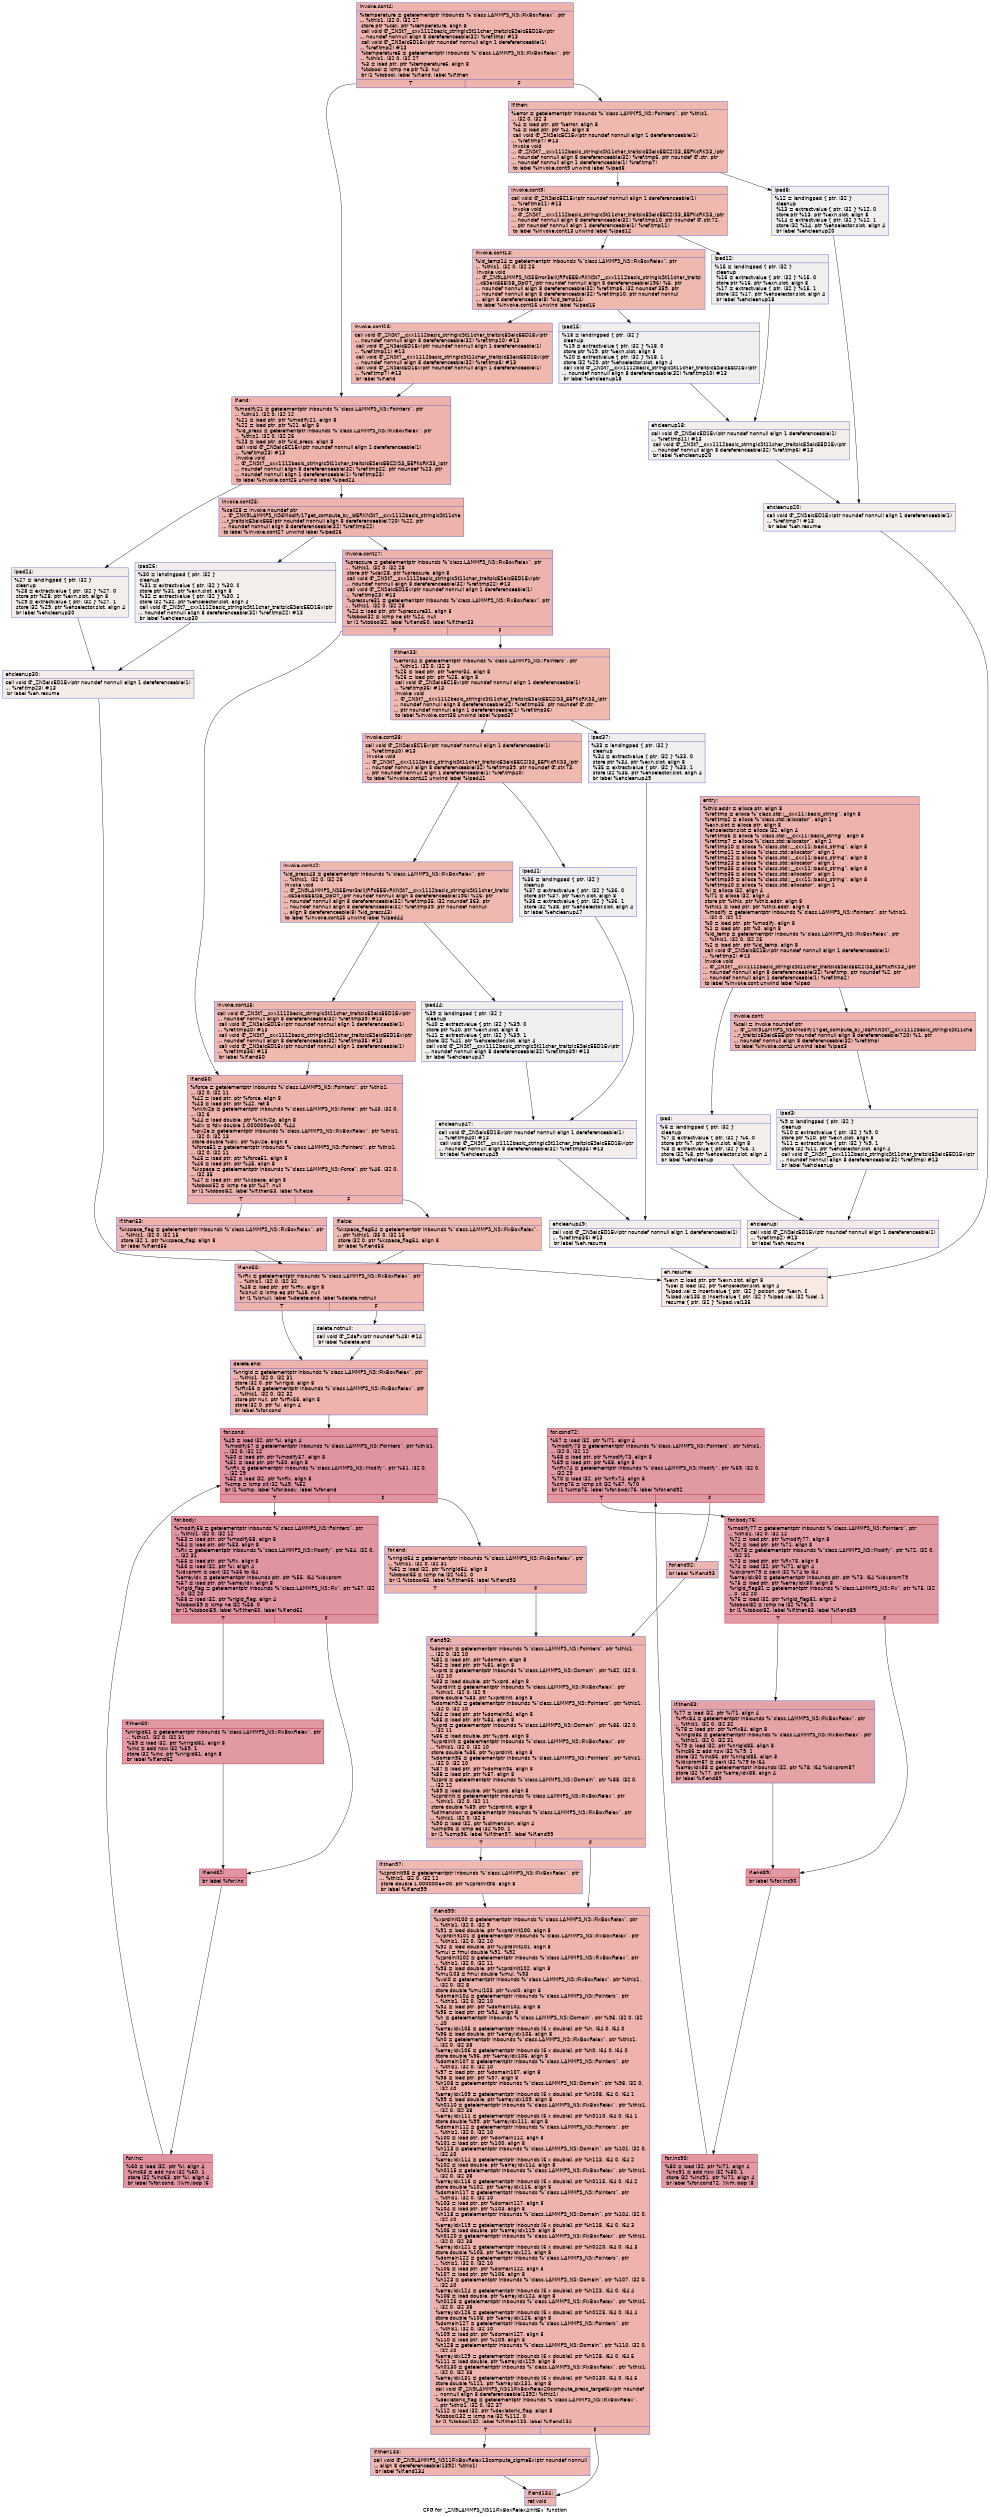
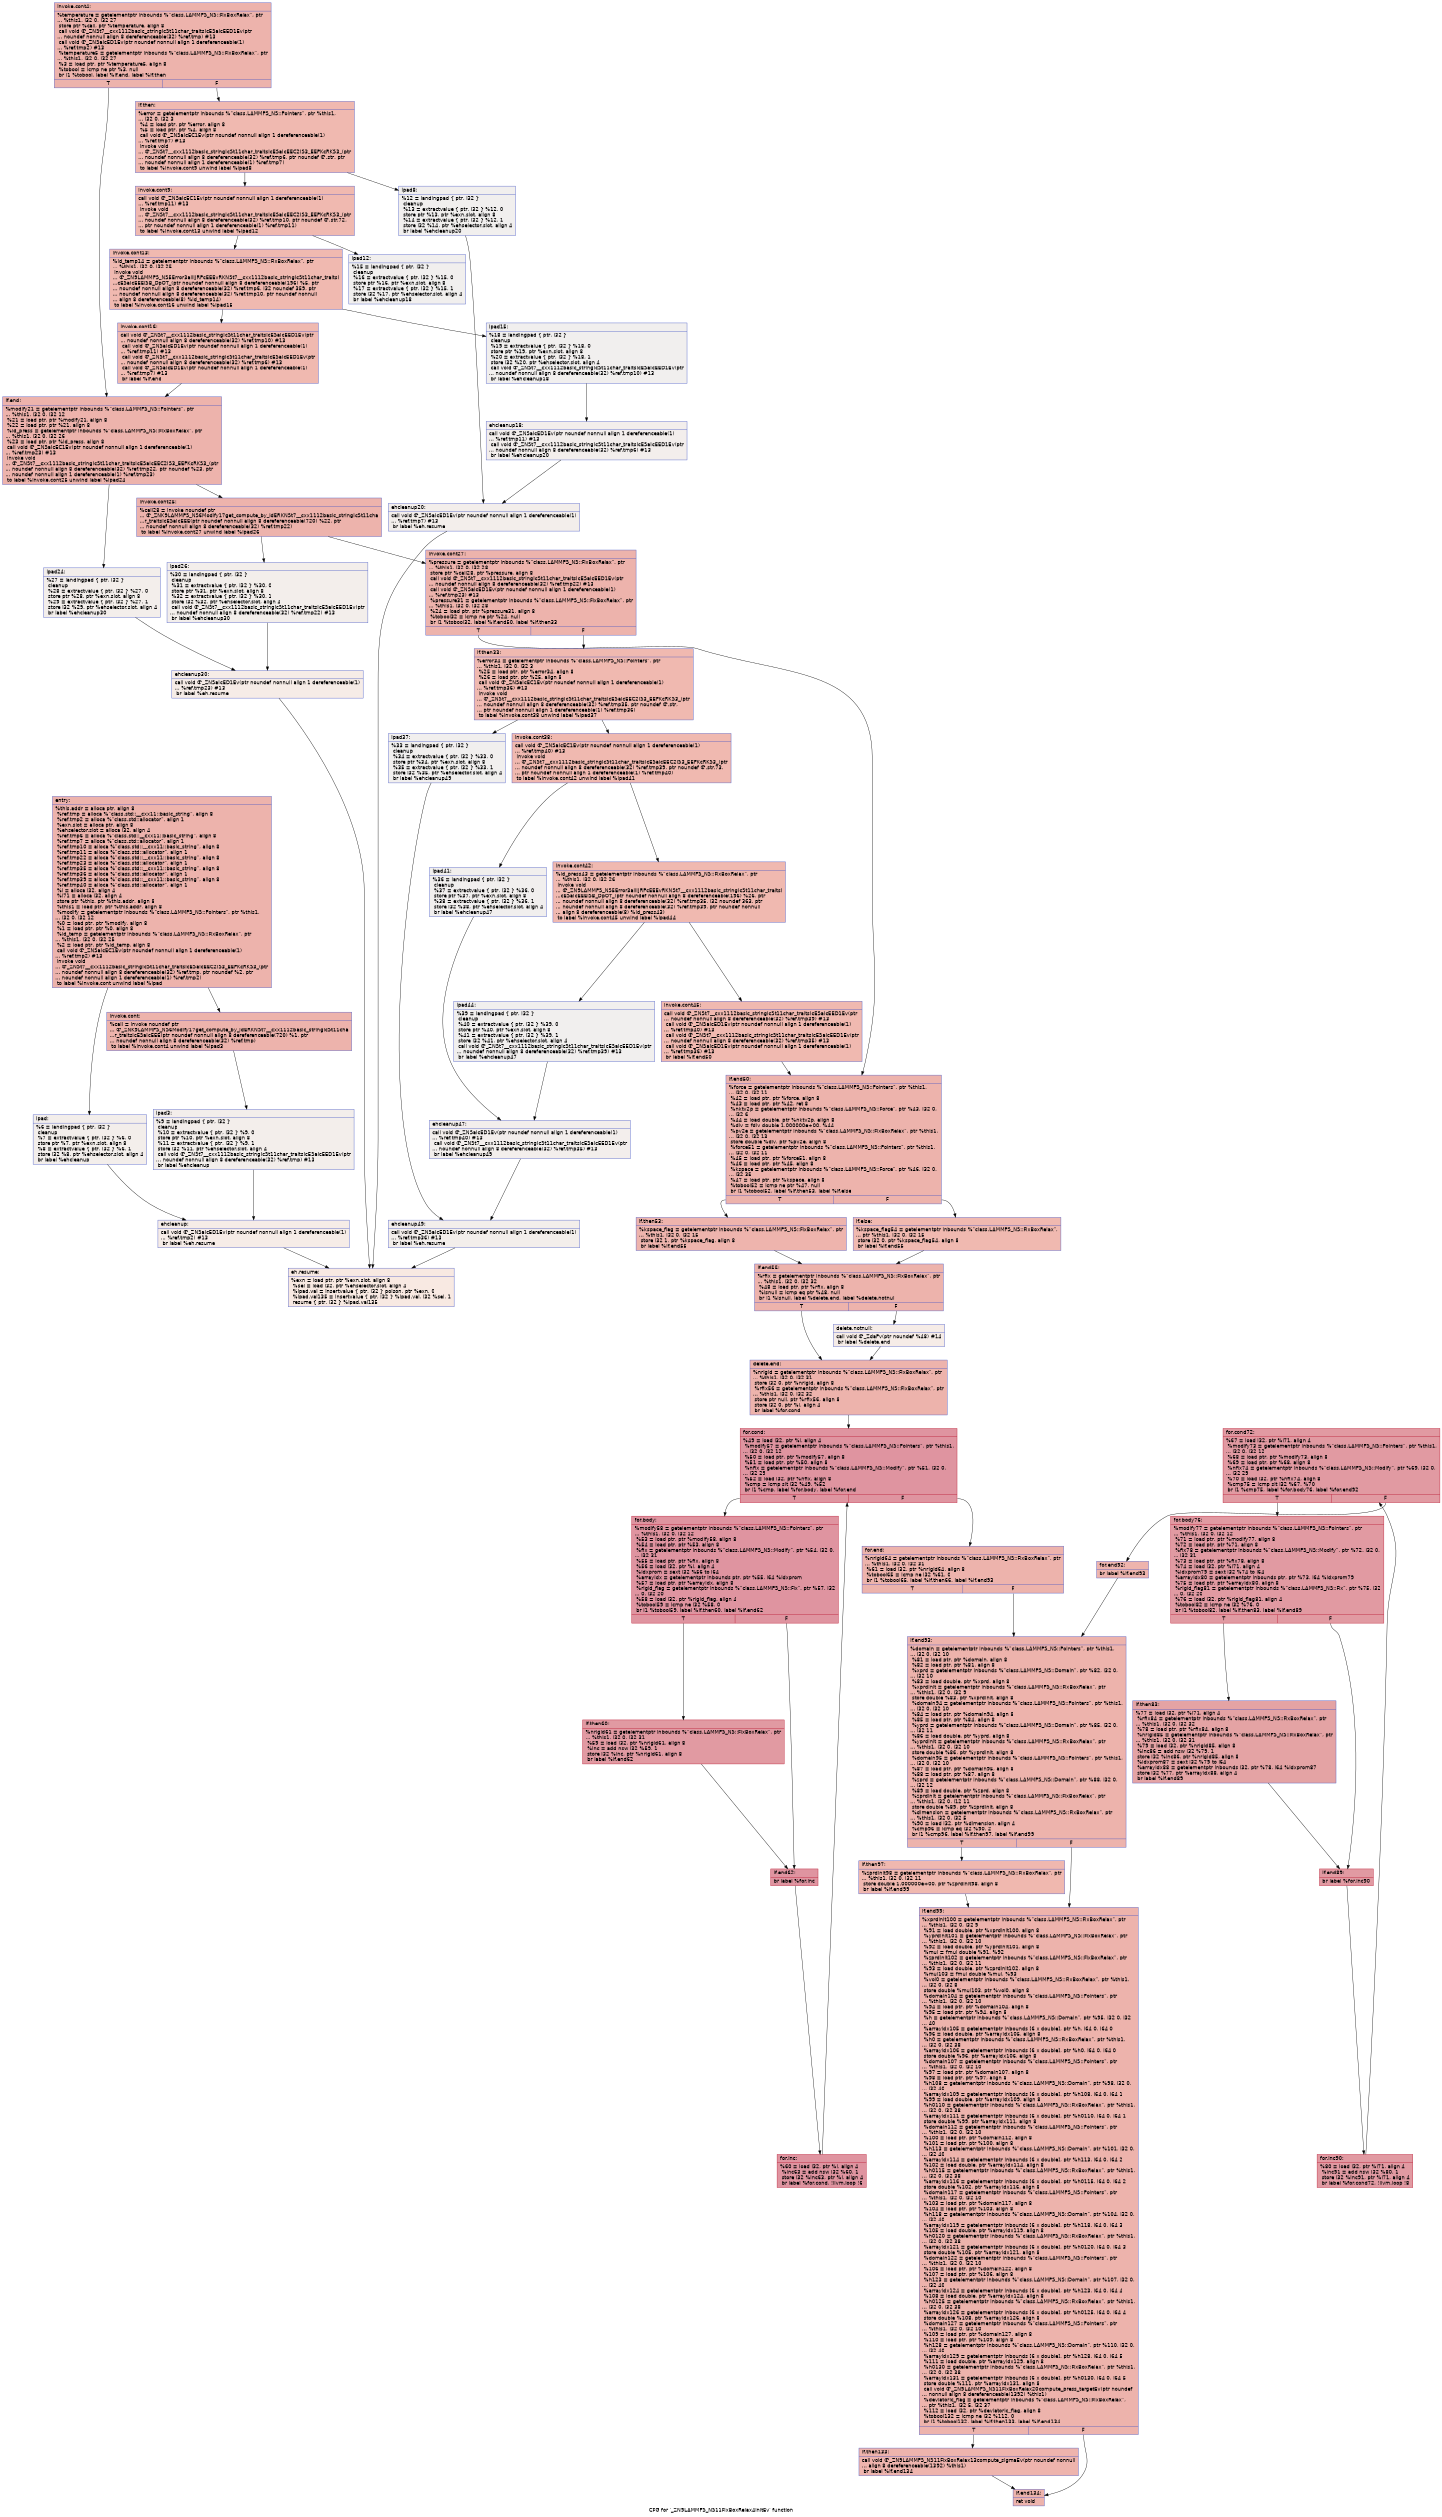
(766, 361) -> none
(371, 1235) -> (890, 1235)
(459, 1802) -> (940, 1802)
(468, 2405) -> (956, 2405)
